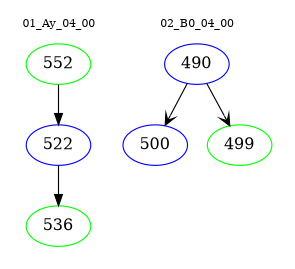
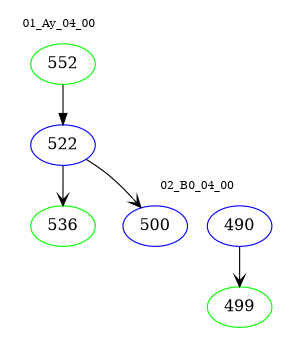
(179, 99) -> (121, 187)
(58, 180) -> (63, 180)
